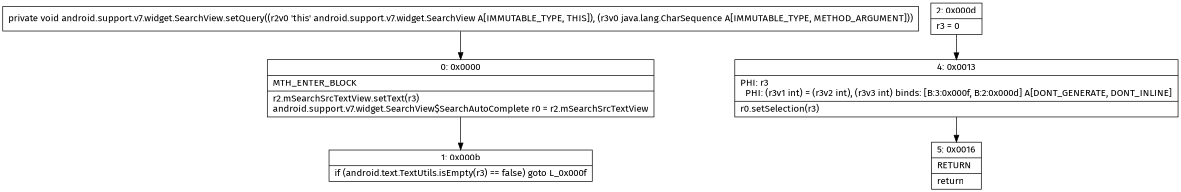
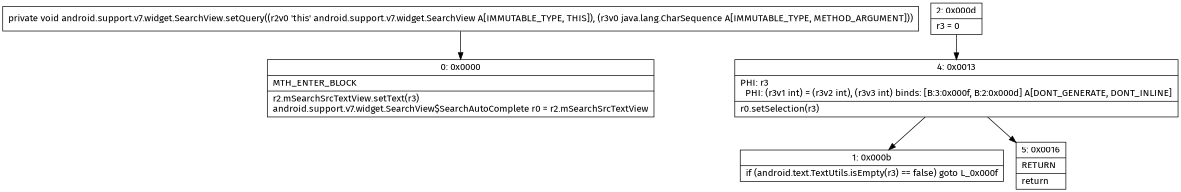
(461, 130) -> (910, 131)
